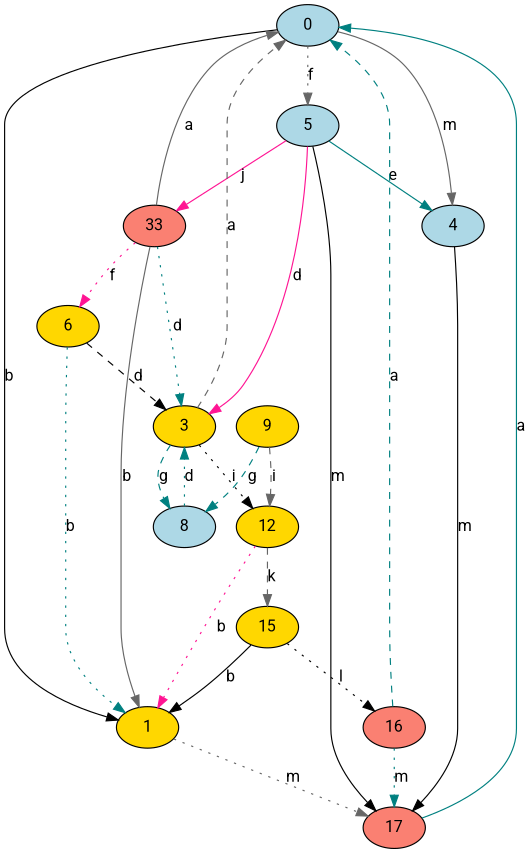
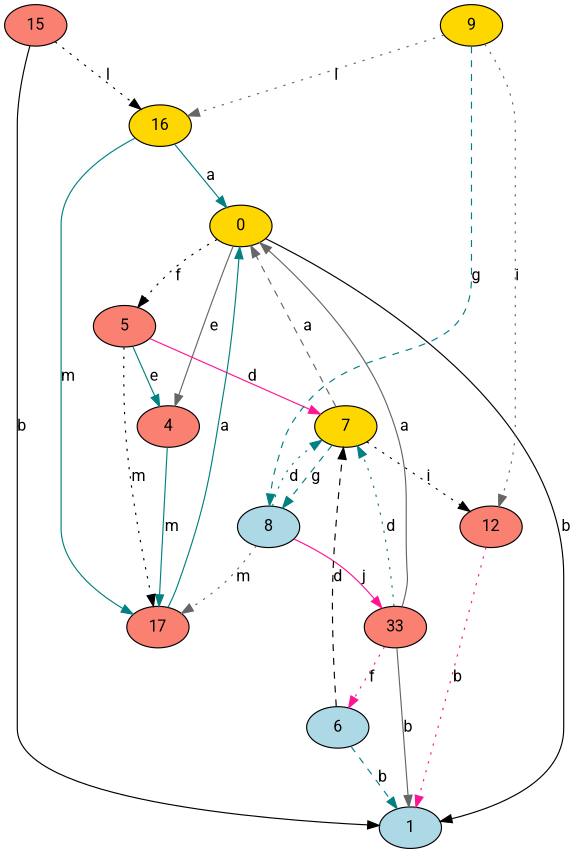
(308, 25) -> (241, 226)
(308, 70) -> (178, 265)
none -> (321, 74)
(308, 126) -> (124, 326)
(450, 126) -> (214, 326)
(236, 172) -> (342, 567)
(453, 226) -> (168, 427)
(68, 326) -> (338, 727)
(390, 368) -> (197, 171)
(184, 427) -> (346, 427)
(271, 471) -> (515, 267)
(331, 479) -> (130, 472)
(267, 527) -> (491, 527)
(458, 530) -> (163, 521)
(66, 535) -> (371, 773)
(267, 571) -> none
(267, 627) -> (36, 25)
(148, 727) -> (410, 828)
(394, 727) -> (160, 126)
(394, 772) -> (61, 370)
(266, 775) -> (227, 580)
